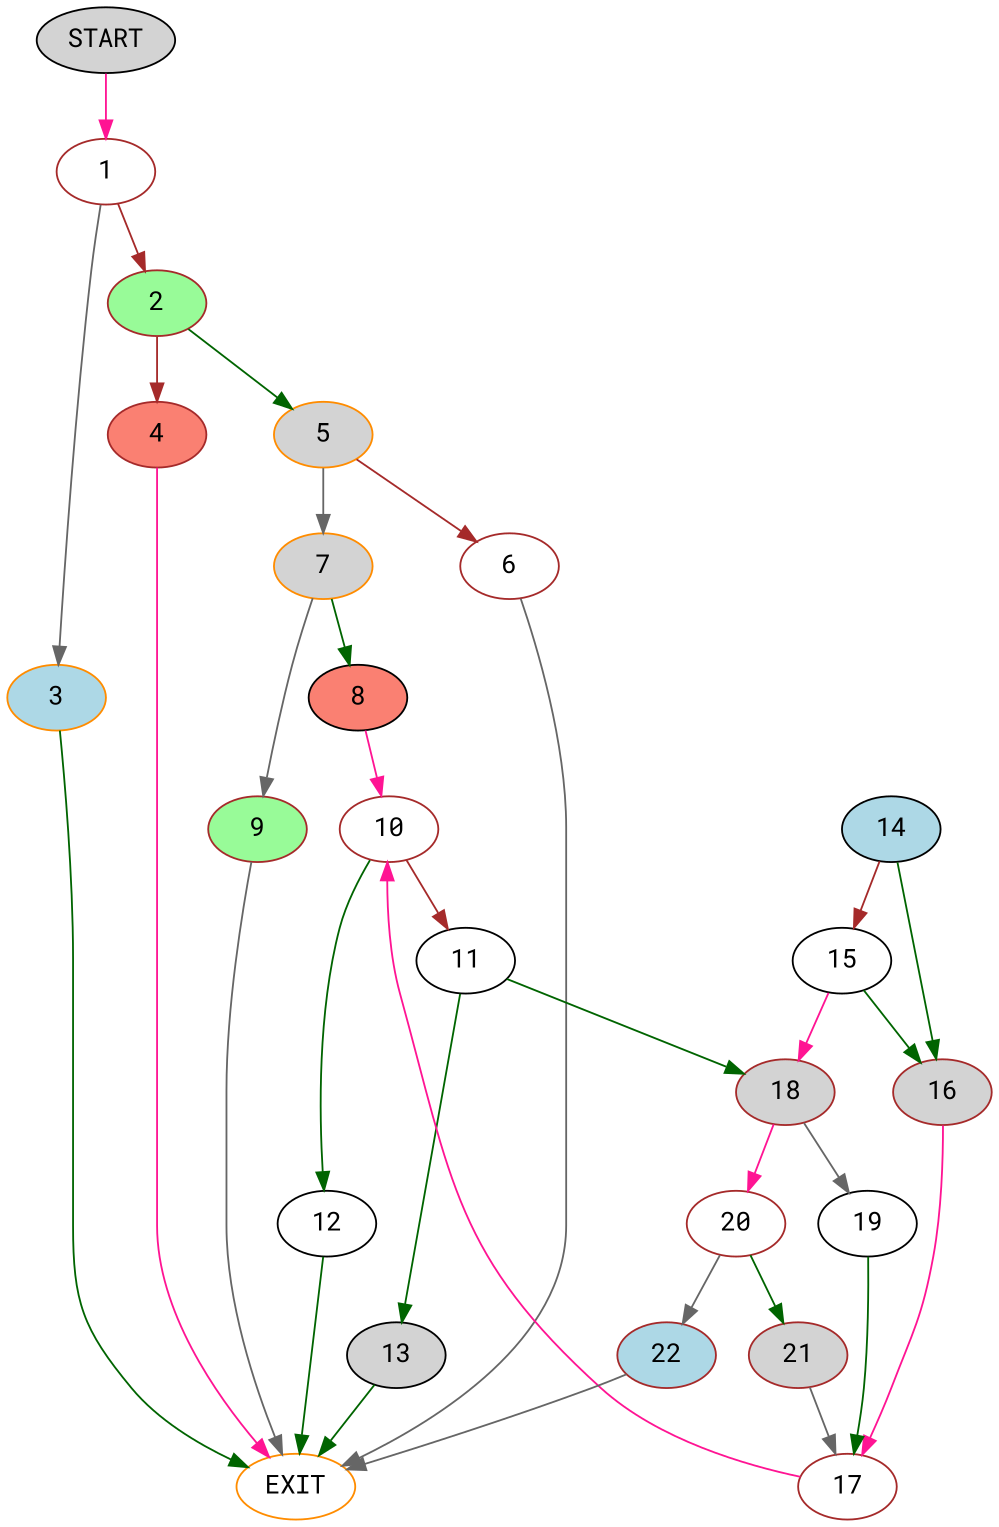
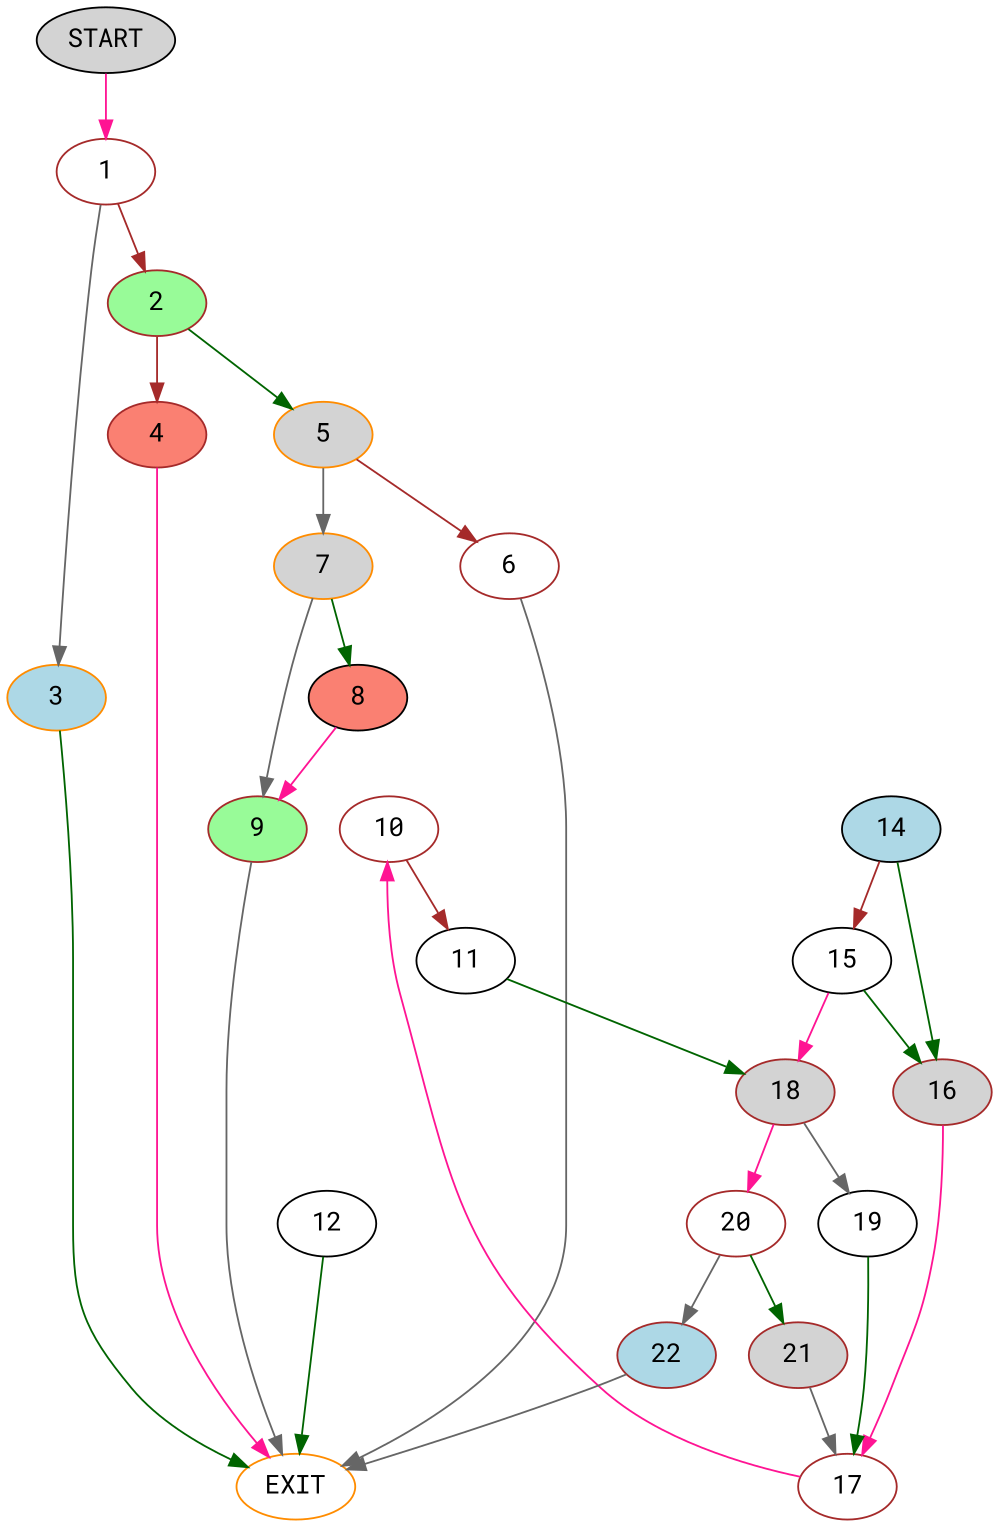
(371, 754) -> (313, 756)
(325, 1012) -> none
(396, 1355) -> none
